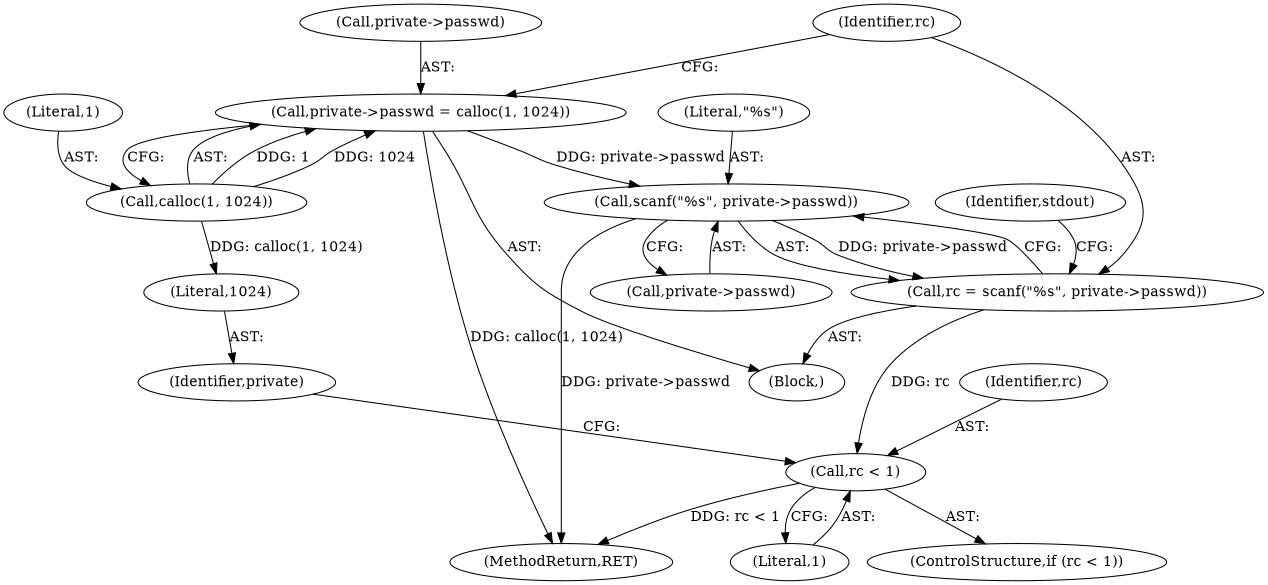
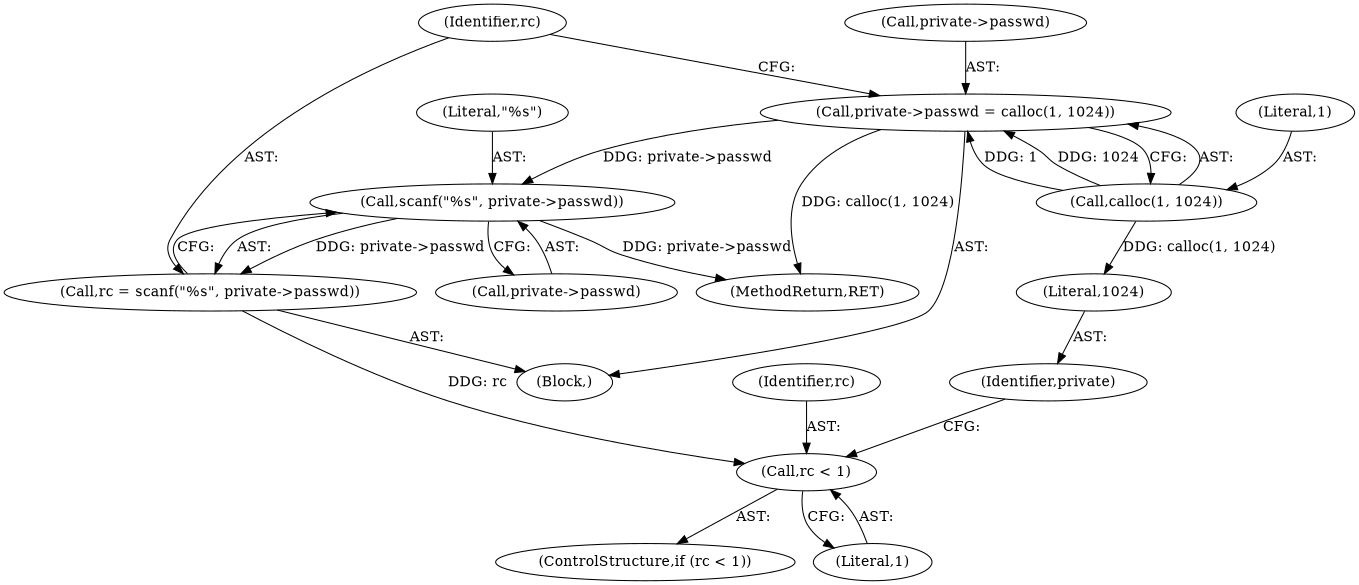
(1030, 203) -> none
(702, 506) -> none
